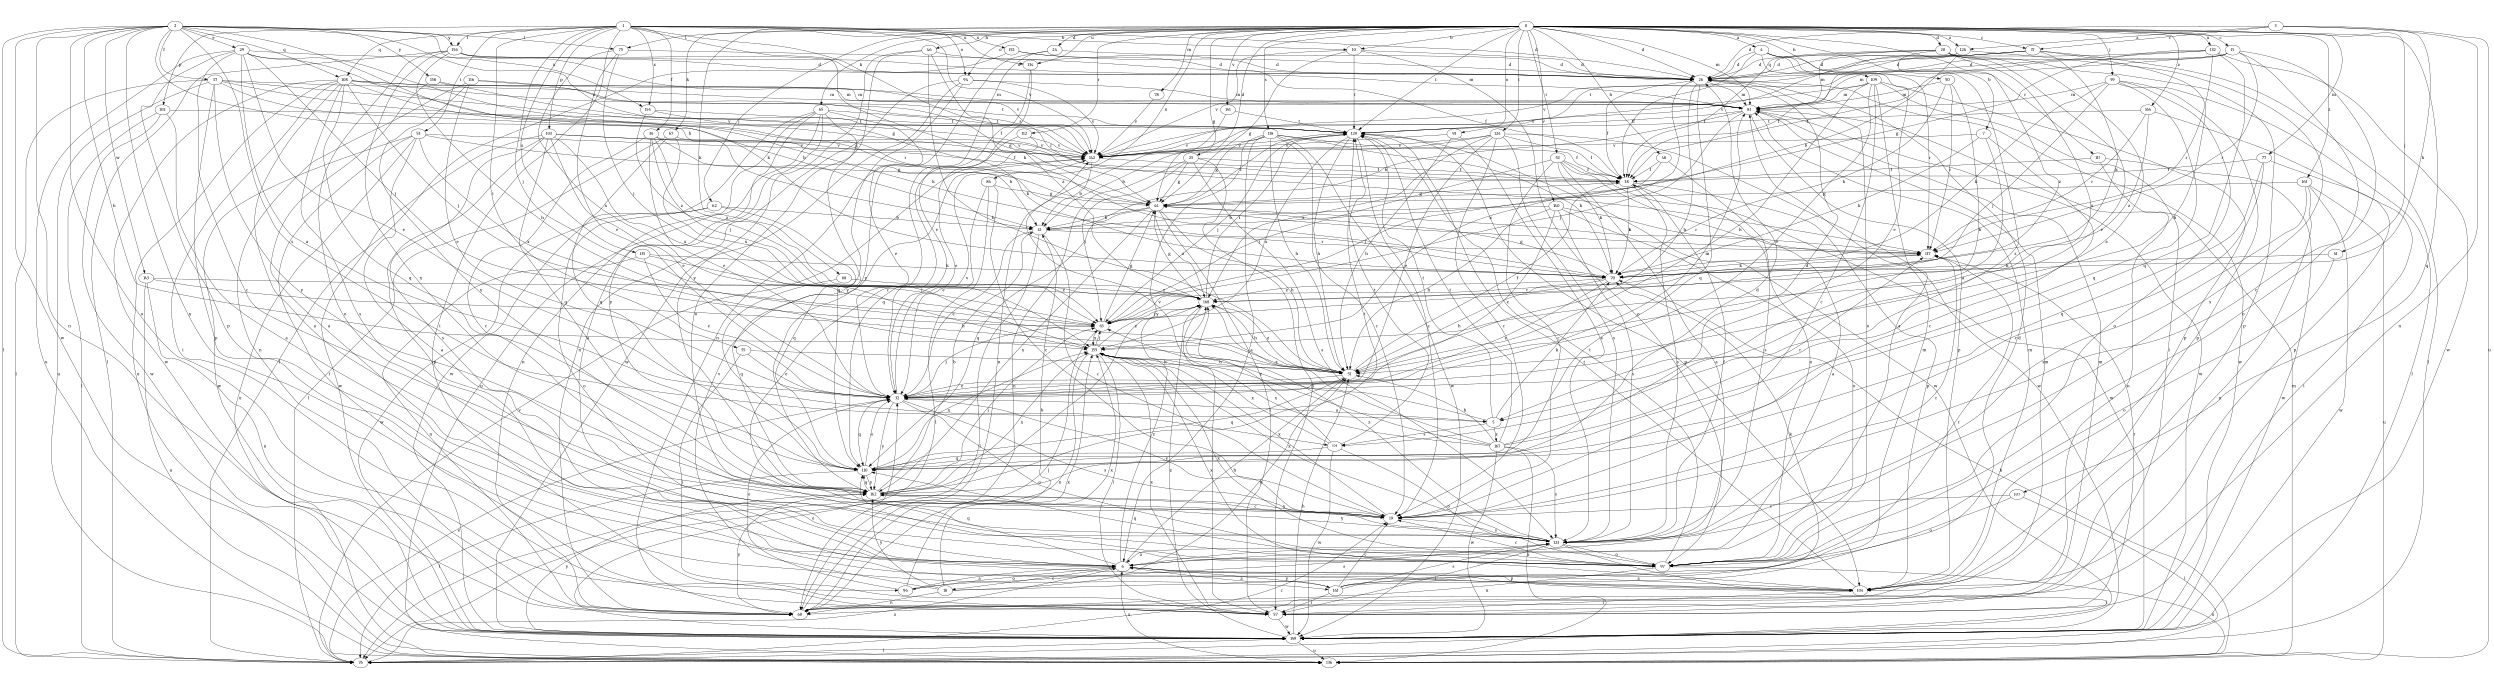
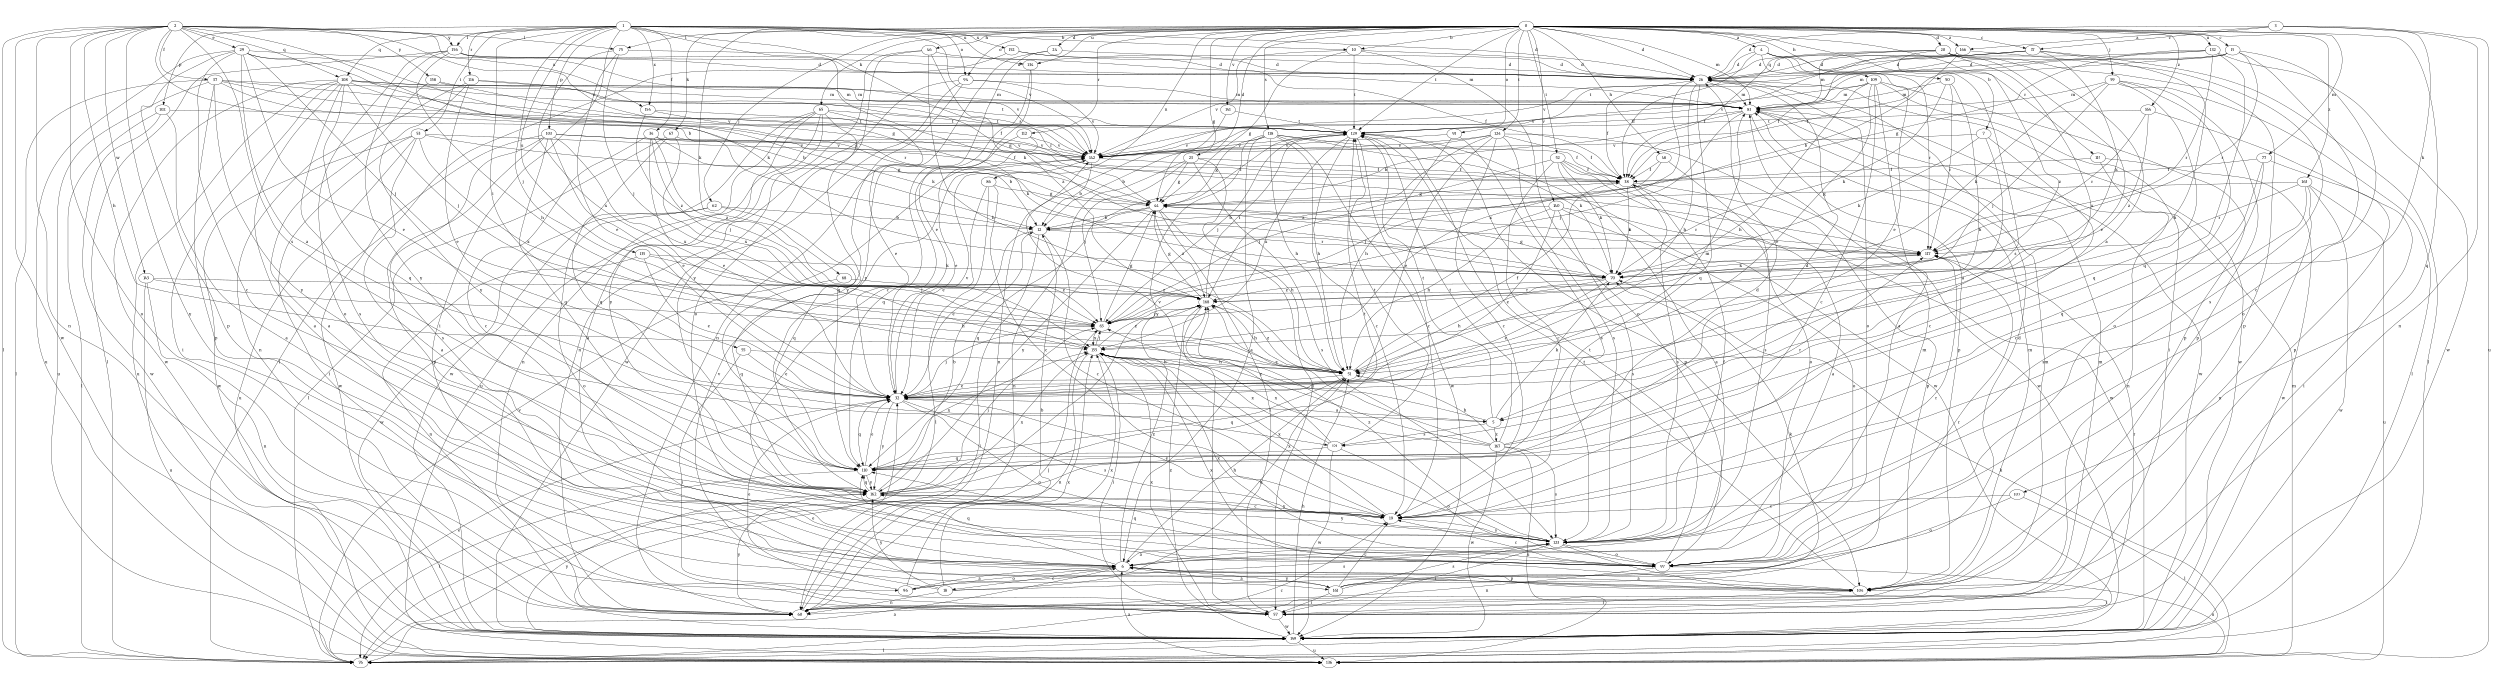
none -> (526, 28)
(1963, 50) -> (1963, 50)
(1157, 95) -> none
none -> (2124, 245)
(2335, 254) -> none
